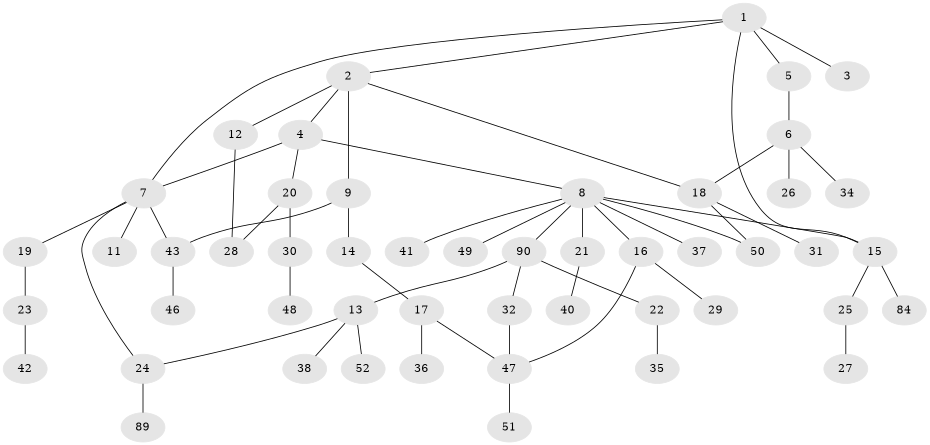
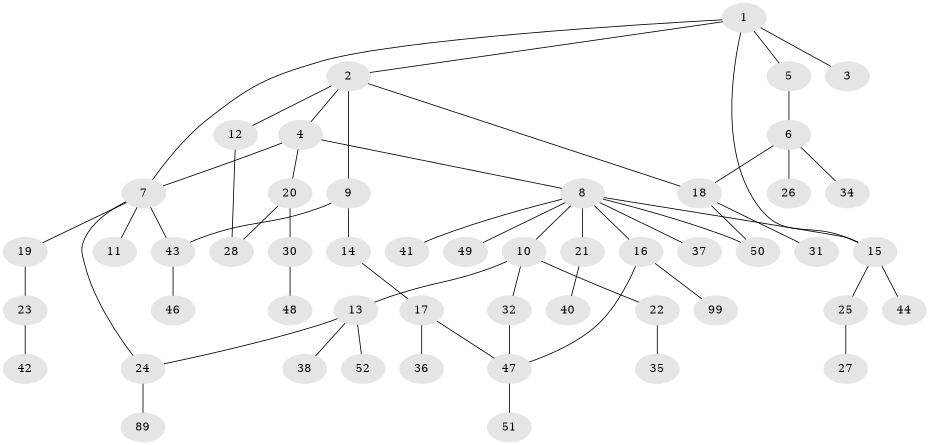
(524, 252) -> (524, 252)
(716, 310) -> (716, 310)
(904, 310) -> (904, 310)
